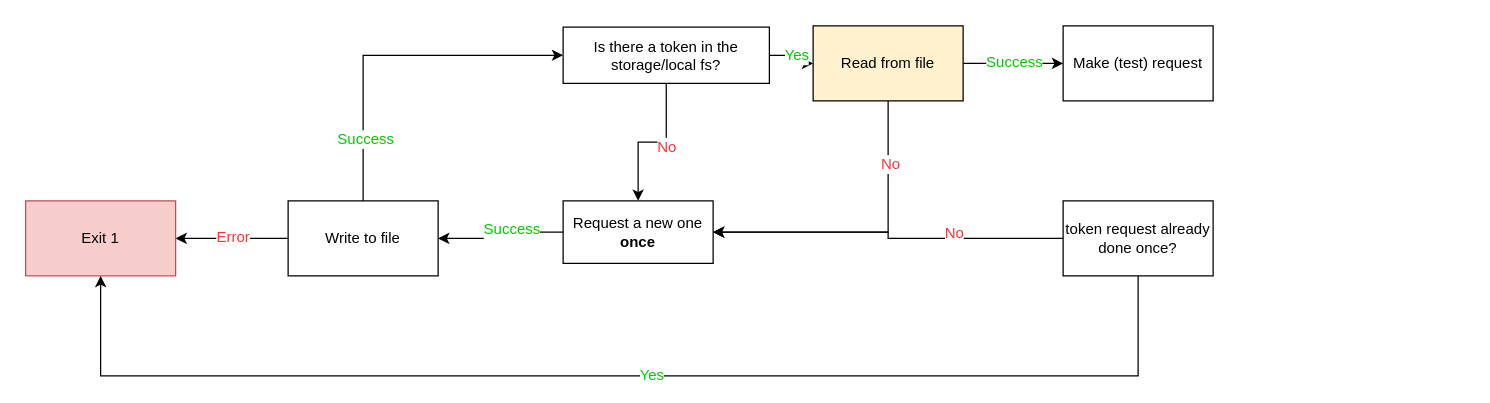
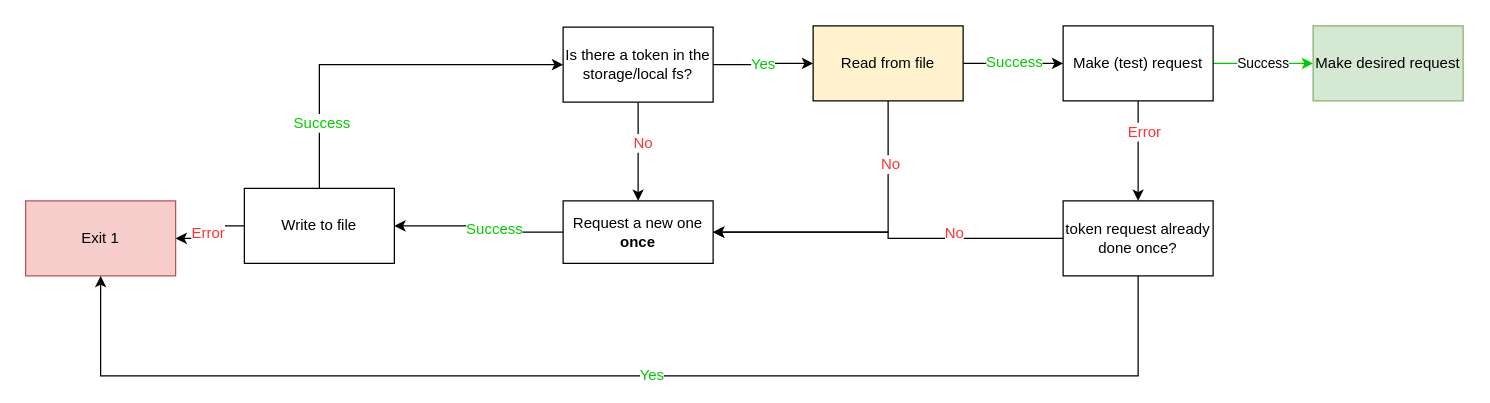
(666, 55) -> (638, 64)
none -> (1259, 63)
none -> (1388, 63)
none -> (1138, 147)
(363, 238) -> (319, 226)
